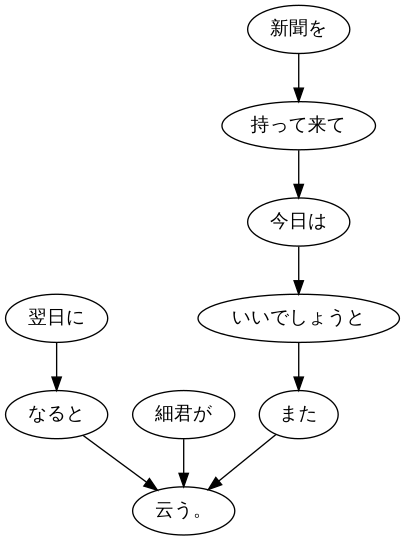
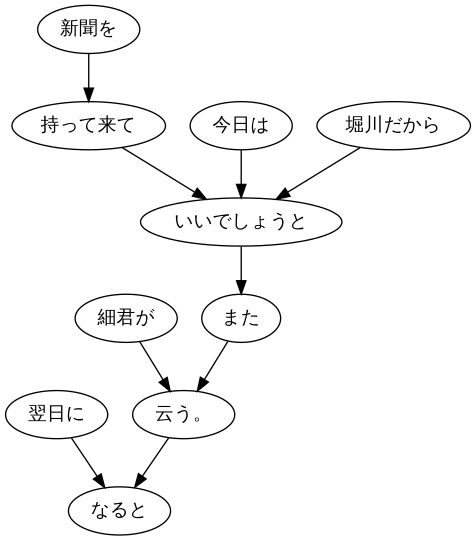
none -> (394, 126)
(299, 167) -> (158, 170)
(115, 459) -> (156, 457)
